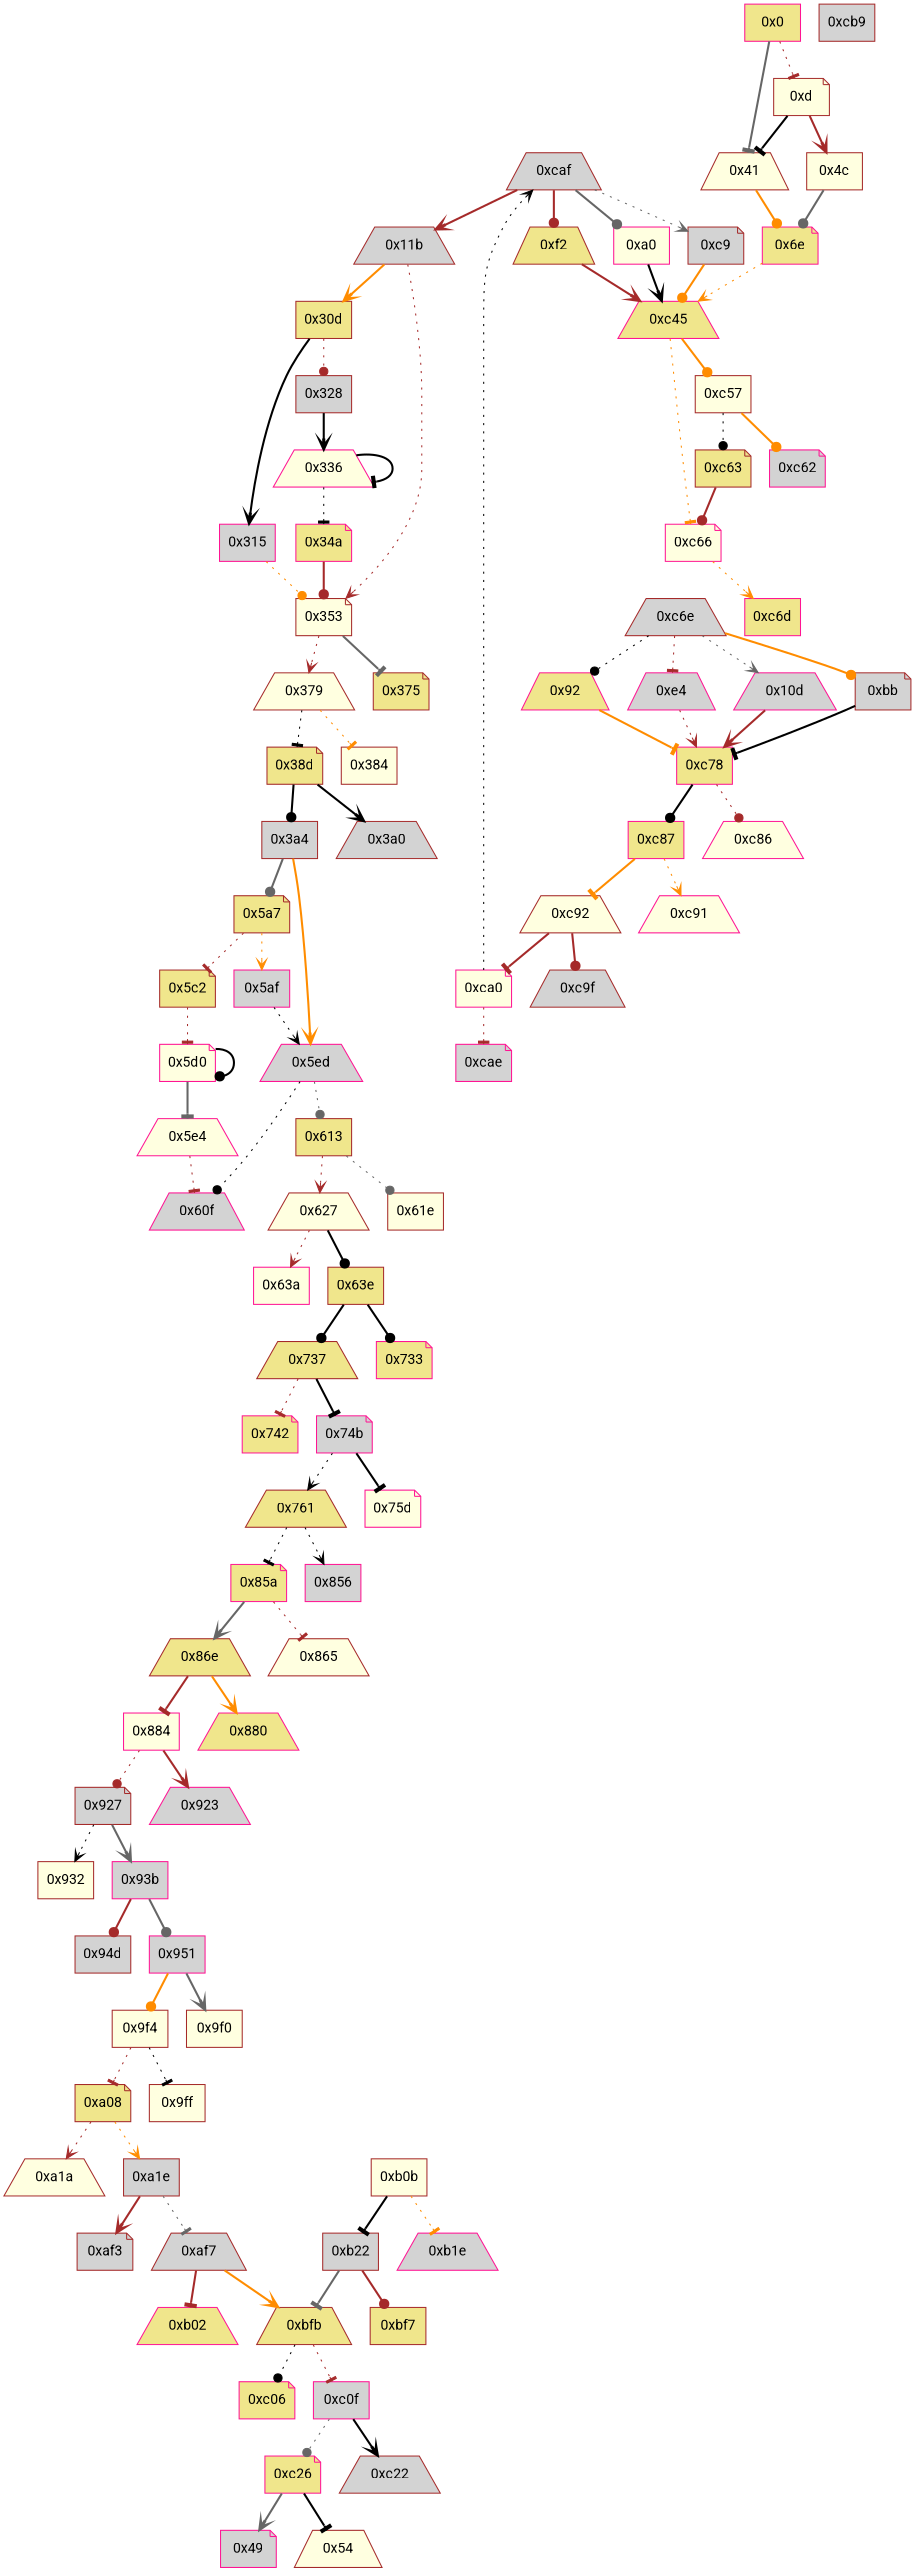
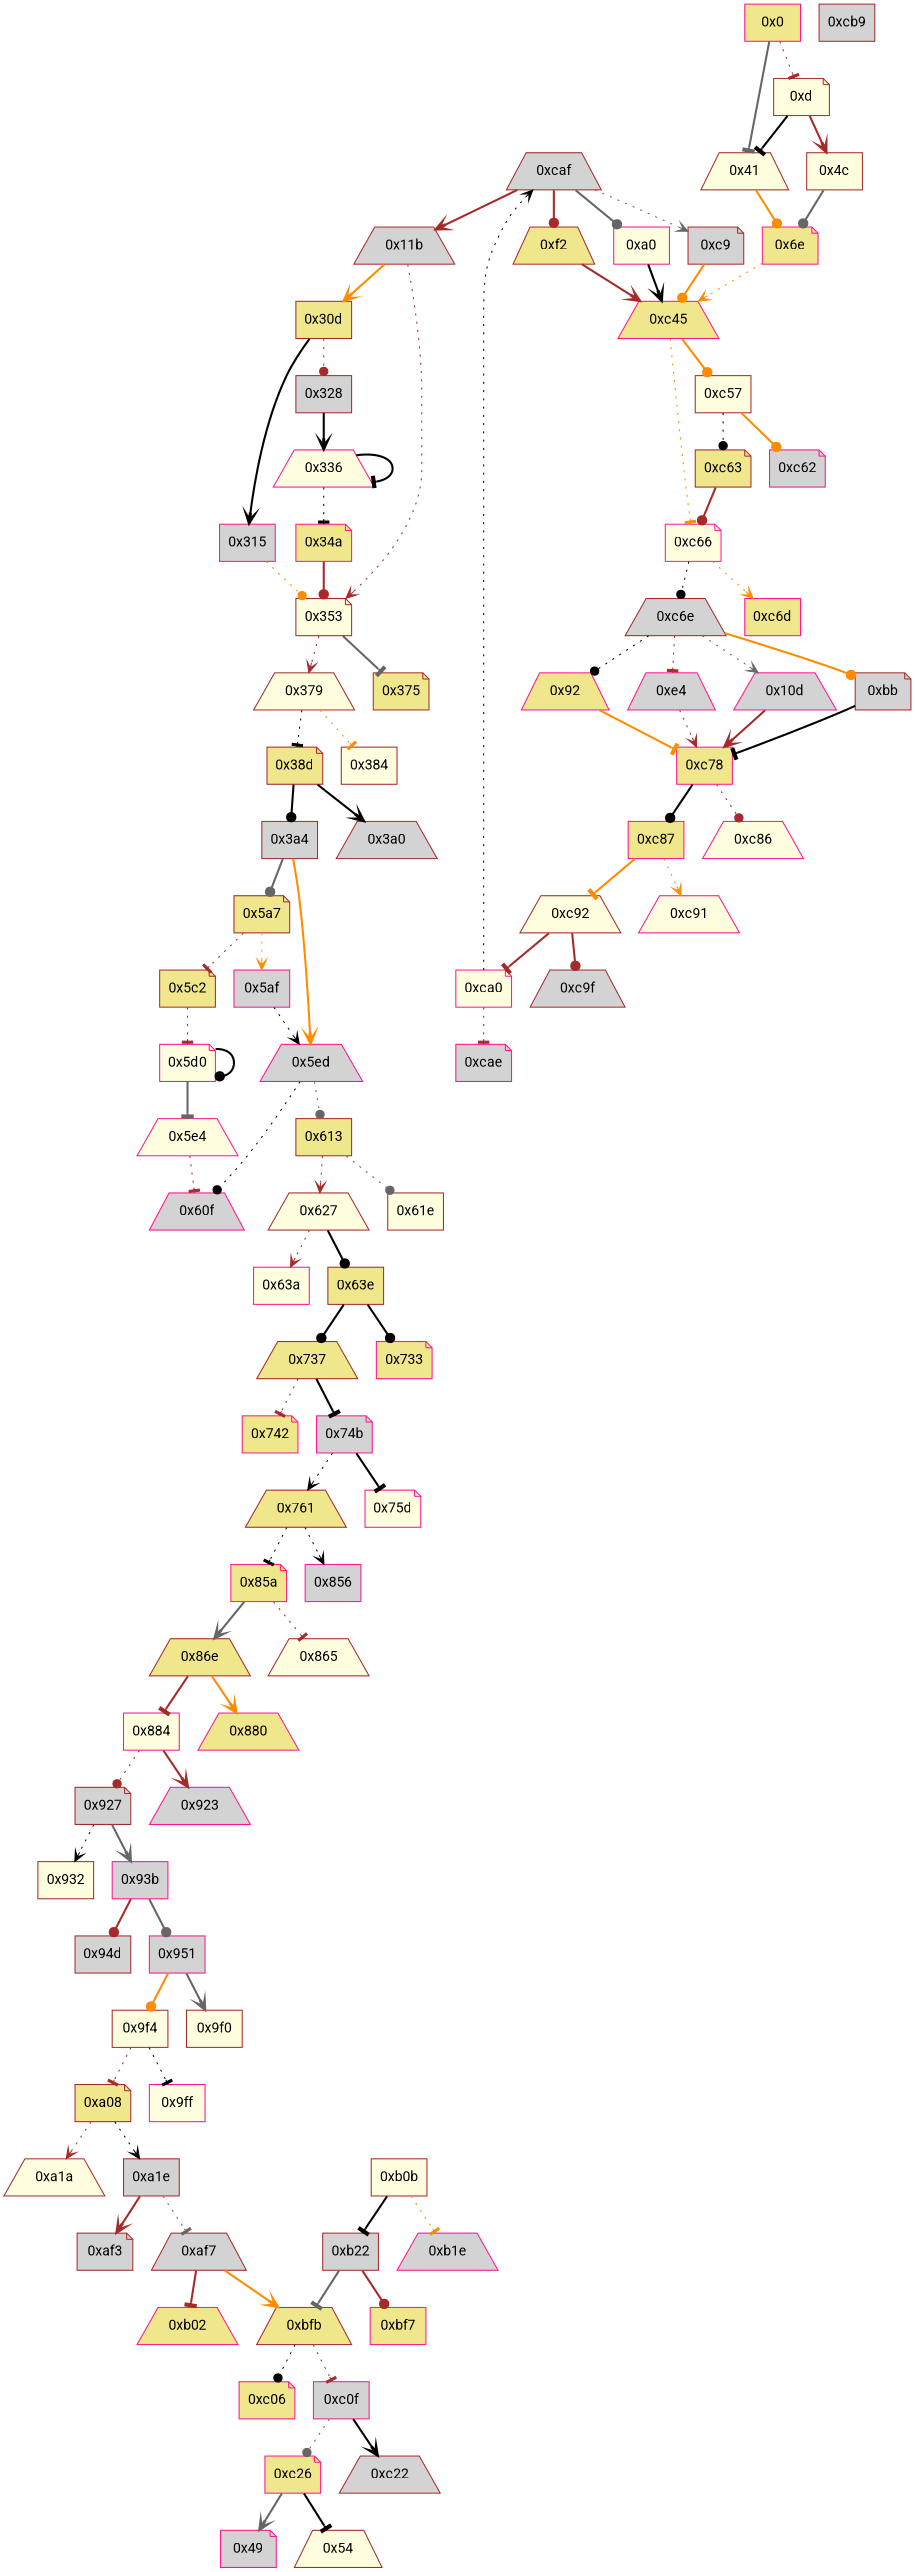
none -> (685, 576)
(177, 2103) -> (177, 2103)
(124, 2136) -> (124, 2136)
(398, 2326) -> (398, 2326)
